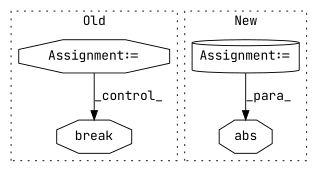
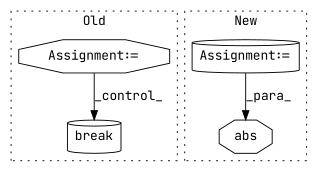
(94, 137) -> (94, 137)
